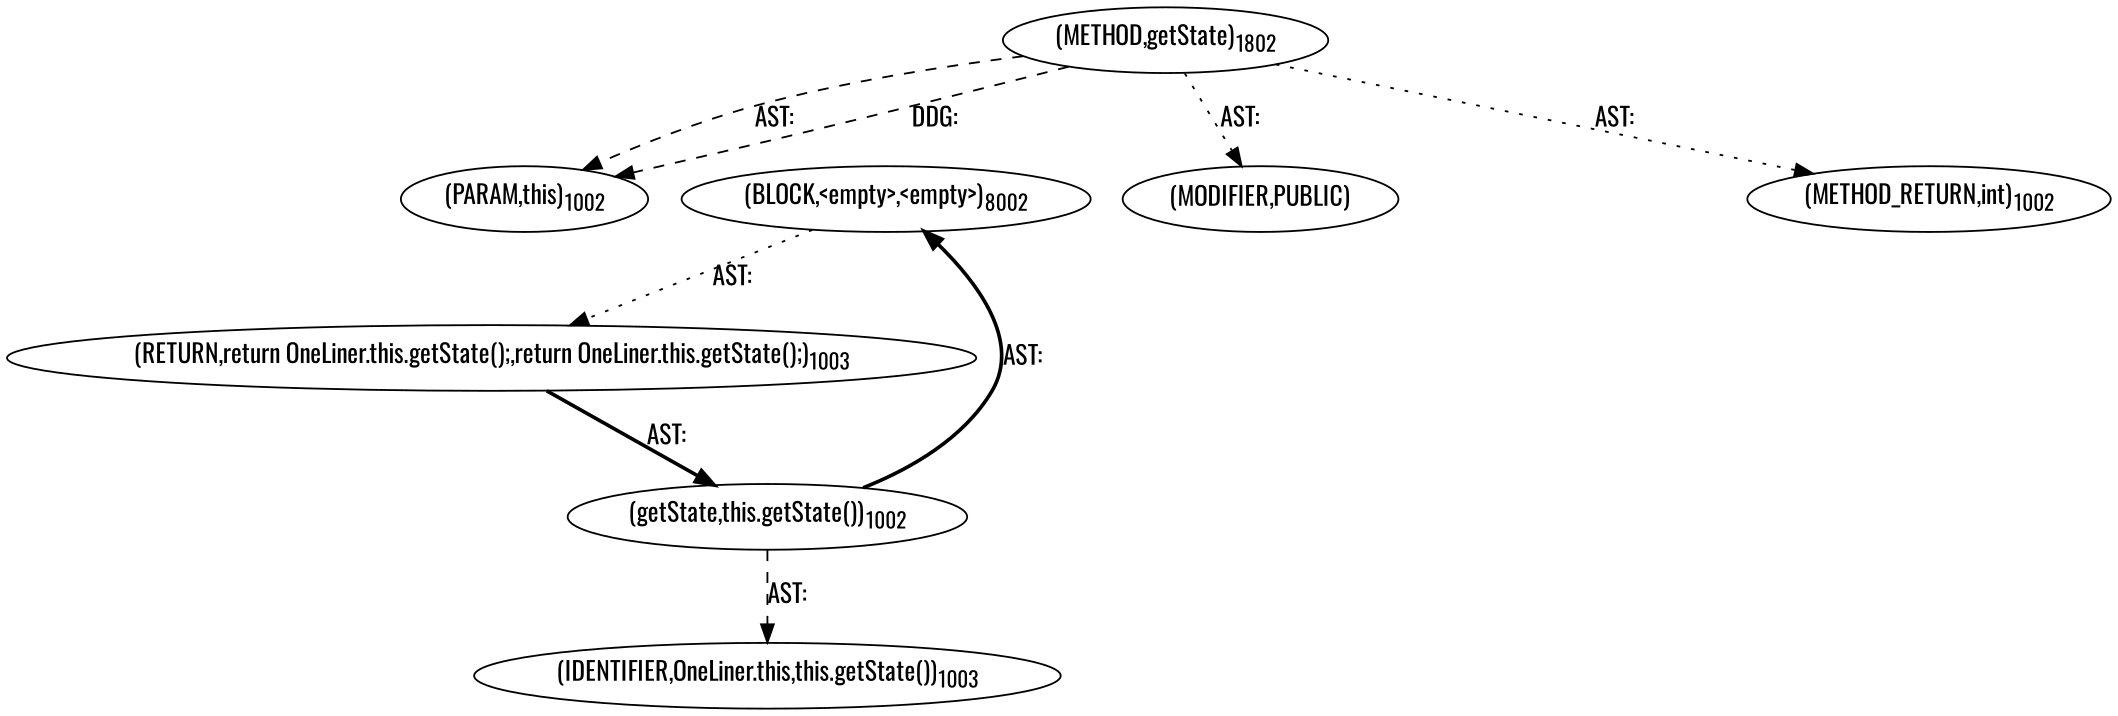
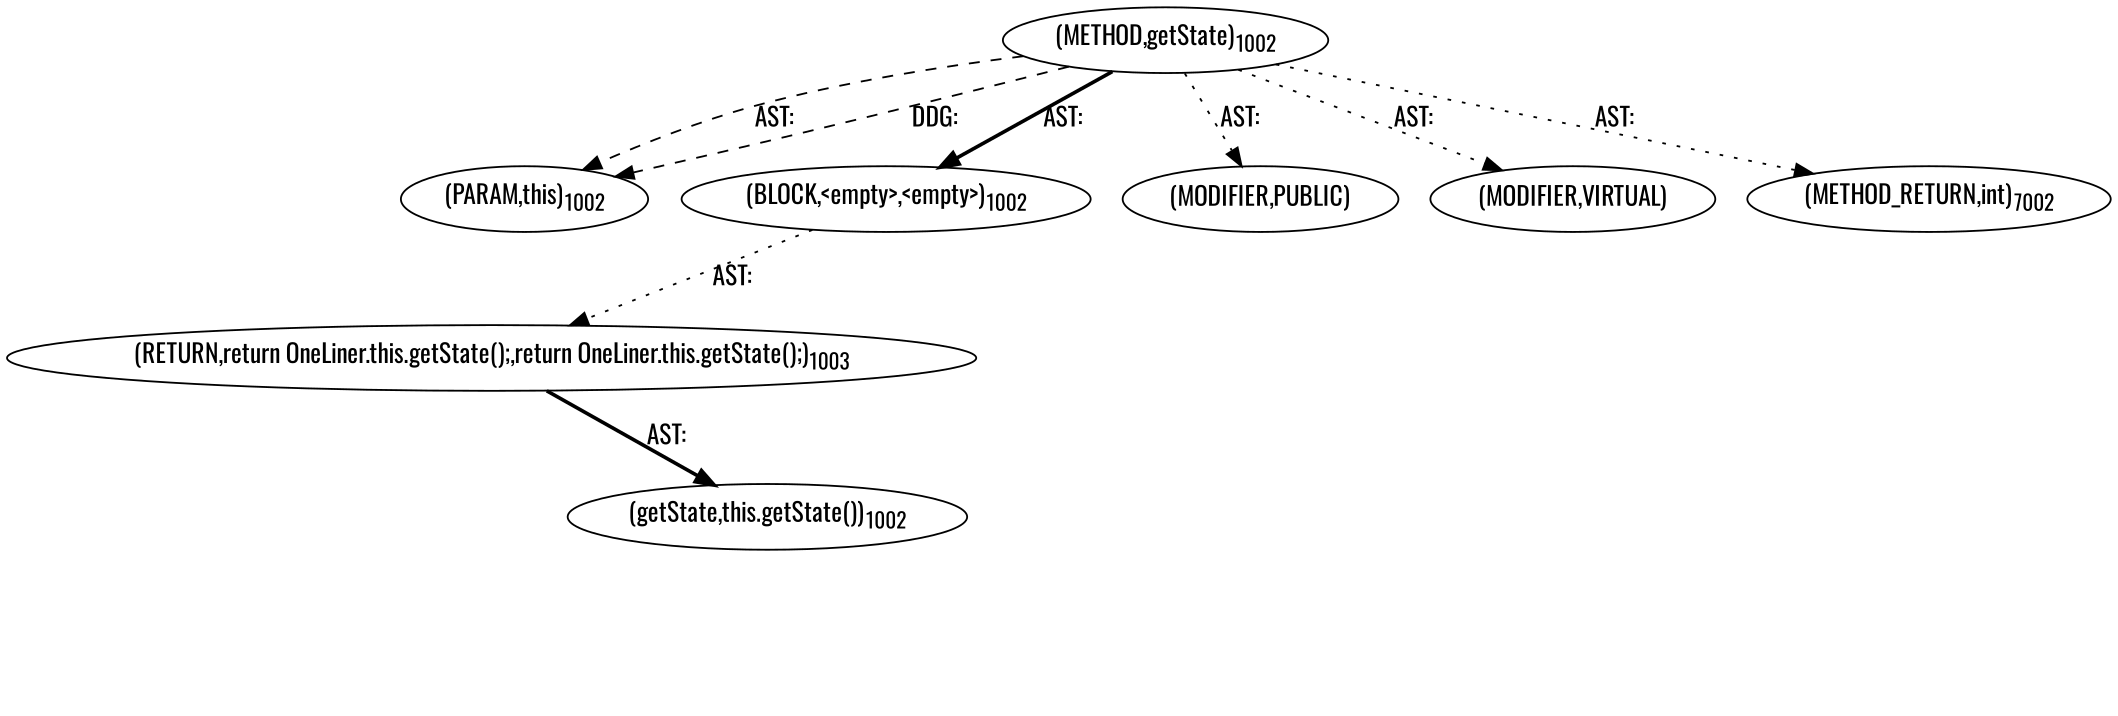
(1256, 37) -> (1256, 37)
(1007, 196) -> (1007, 196)
(2034, 196) -> (2034, 196)
none -> (1573, 199)
(993, 389) -> (1034, 115)
(767, 676) -> none
